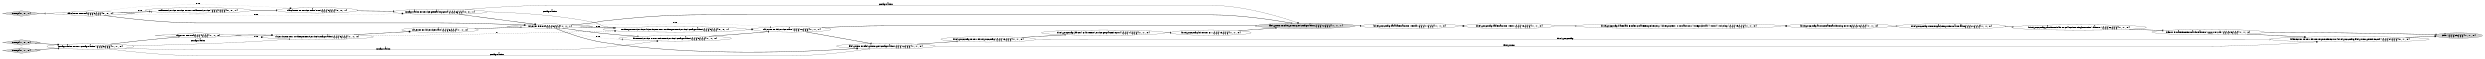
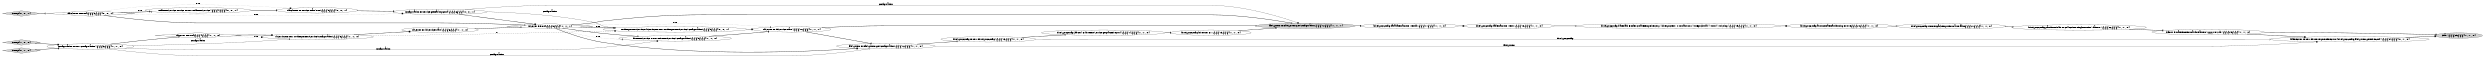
(314, 23) -> (314, 23)
